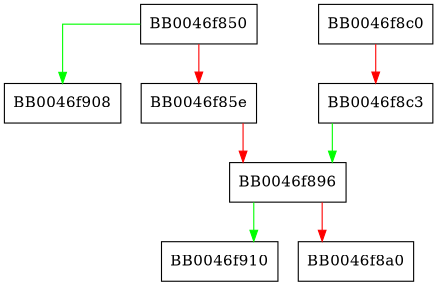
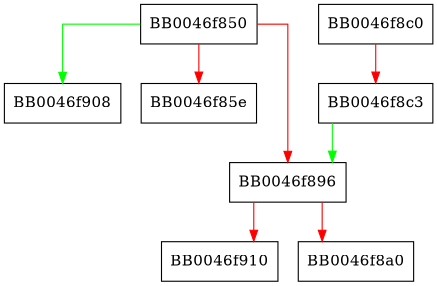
(243, 137) -> (288, 72)
(254, 216) -> (254, 216)
